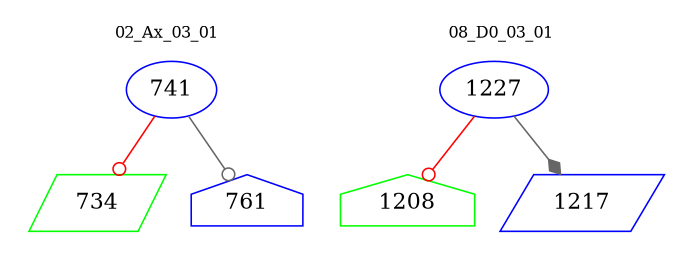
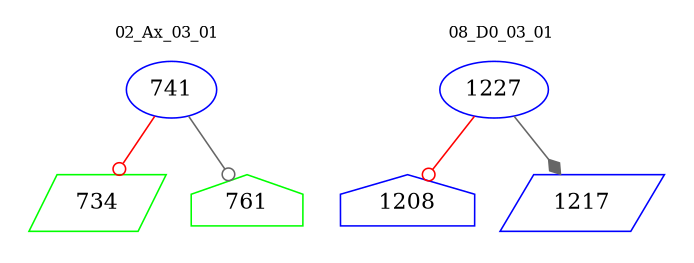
(247, 203) -> (247, 203)
(408, 203) -> (408, 203)
